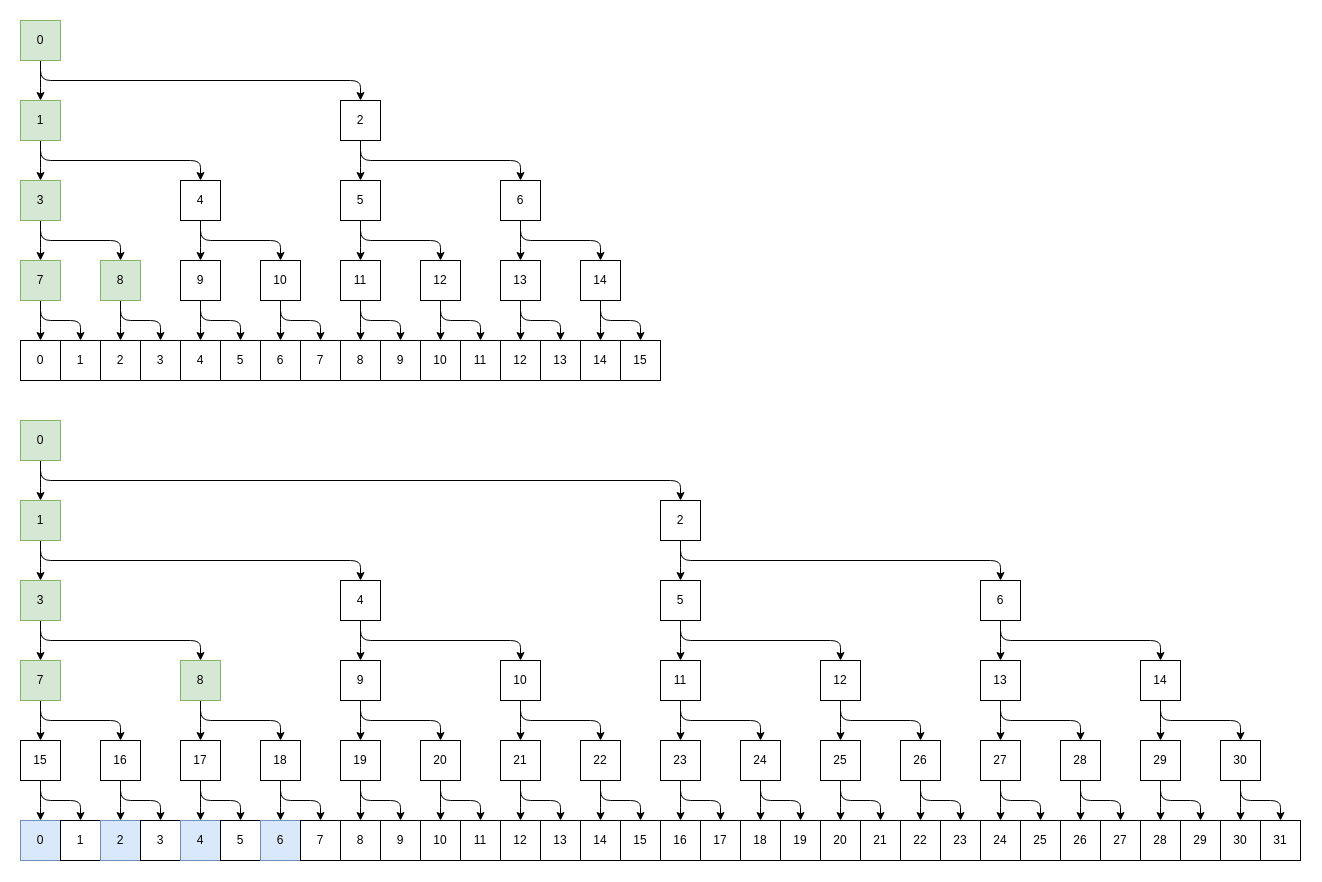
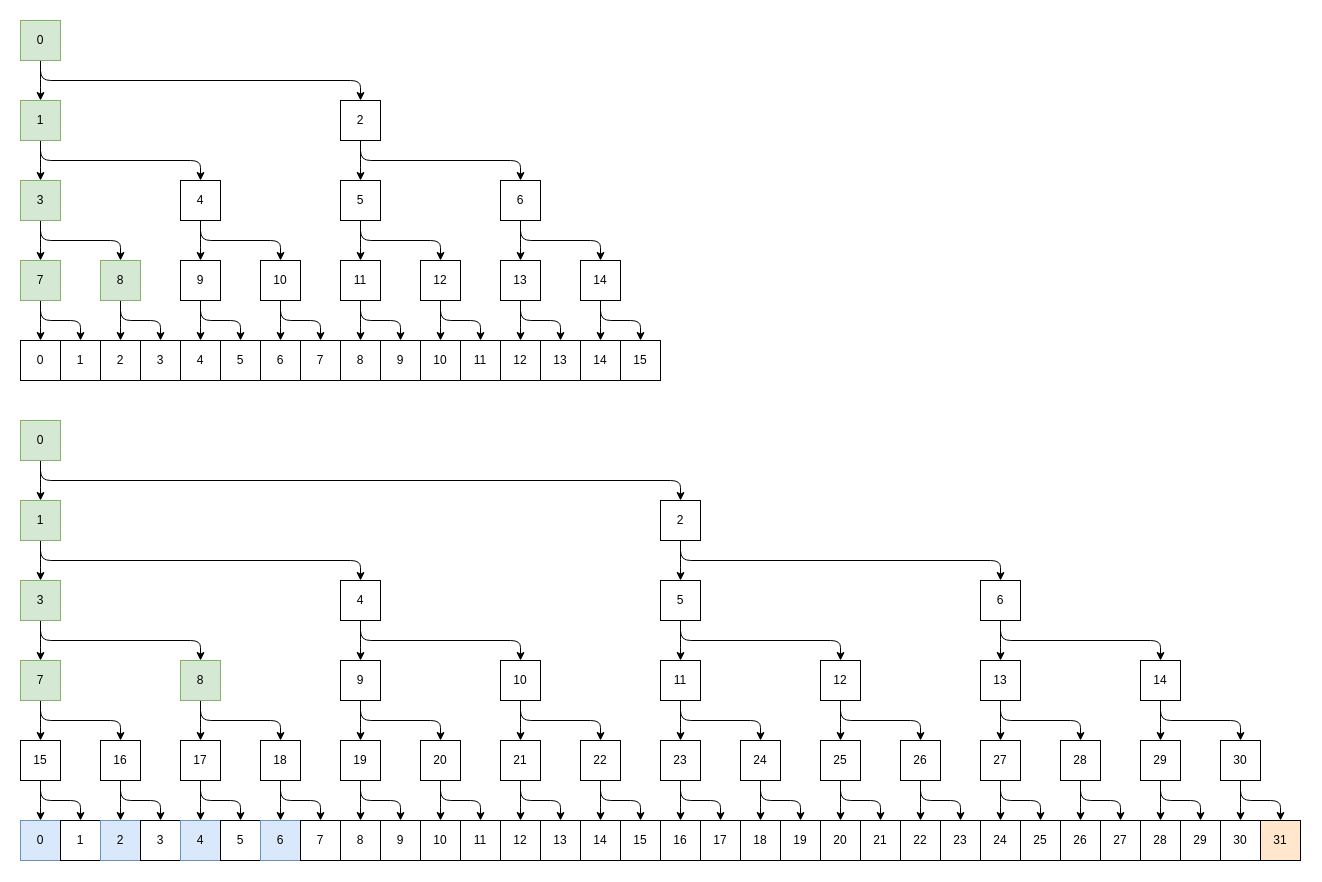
(1281, 841) -> (1281, 841)
